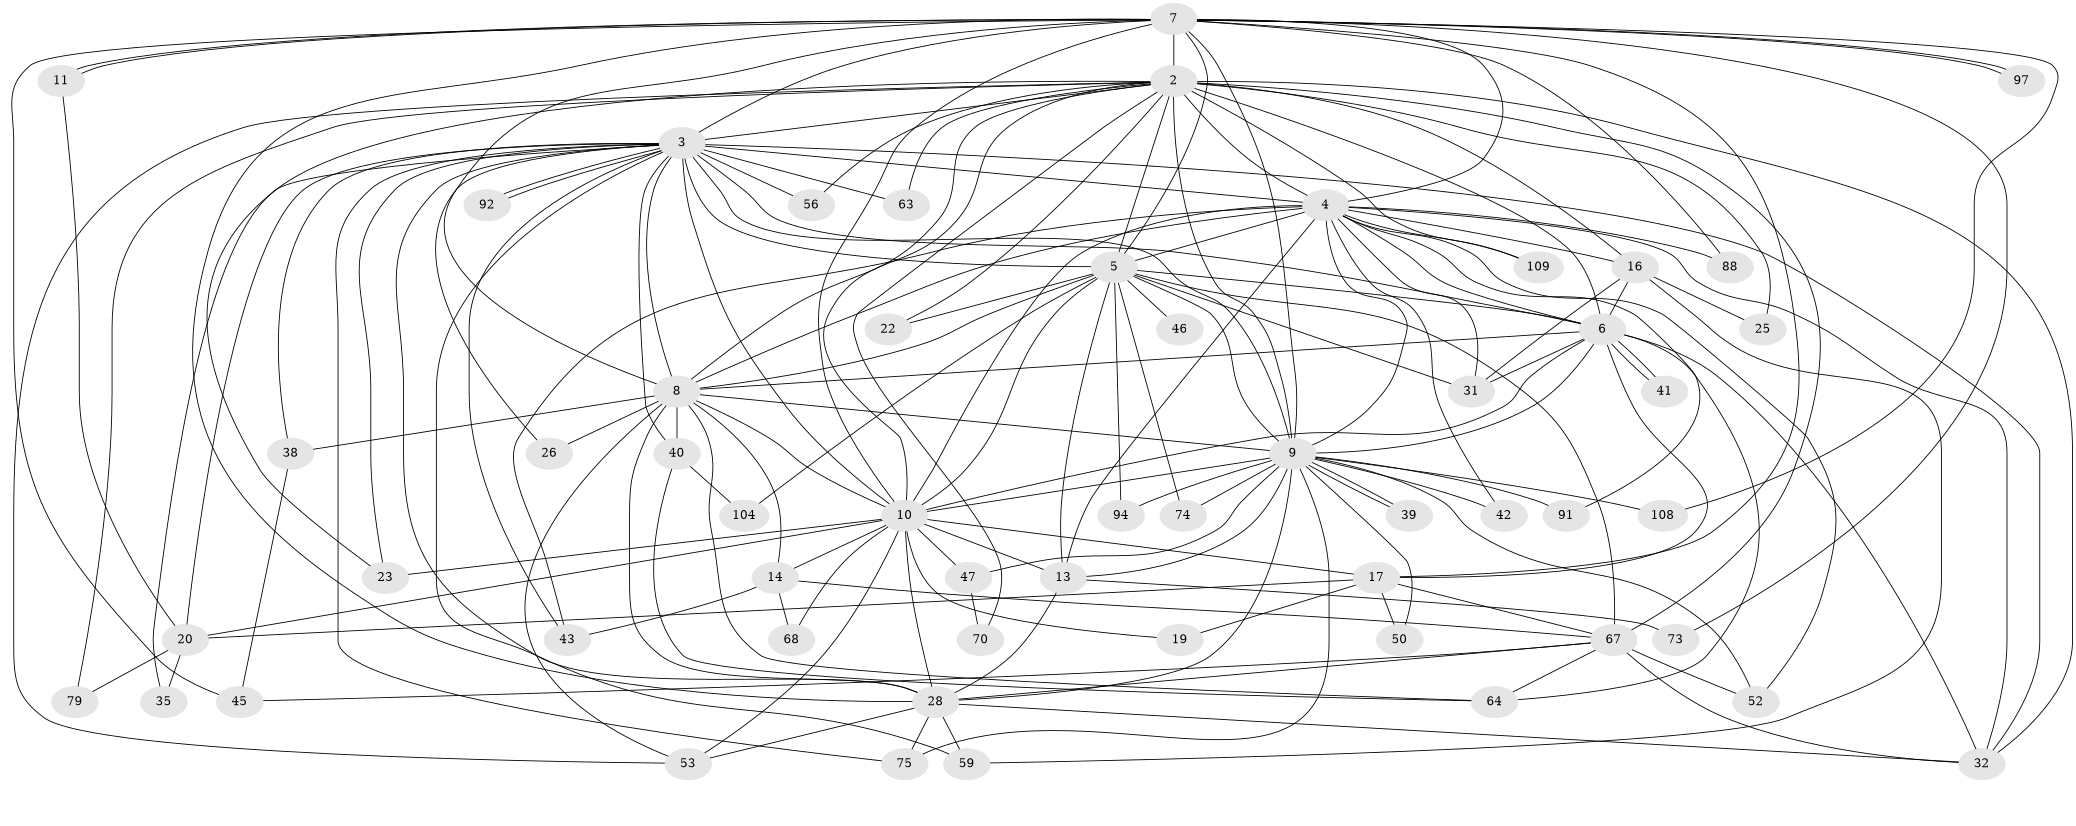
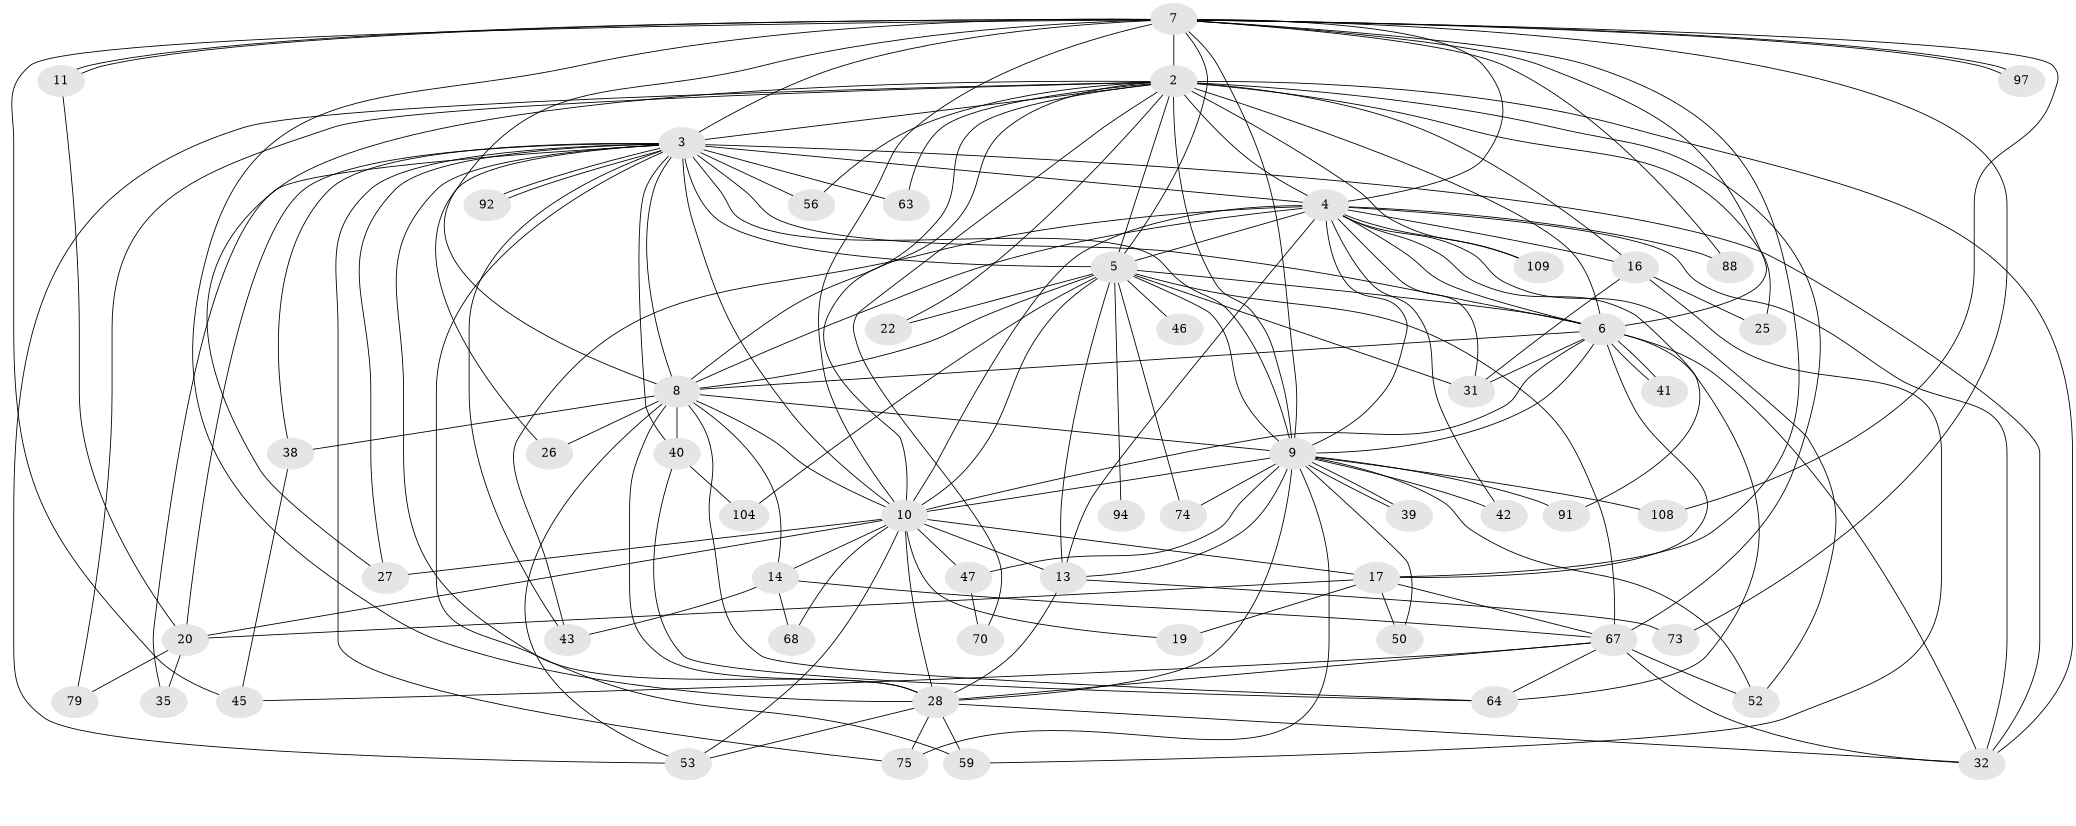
(1621, 295) -> (1601, 90)
(1205, 481) -> none
(385, 578) -> (385, 578)
